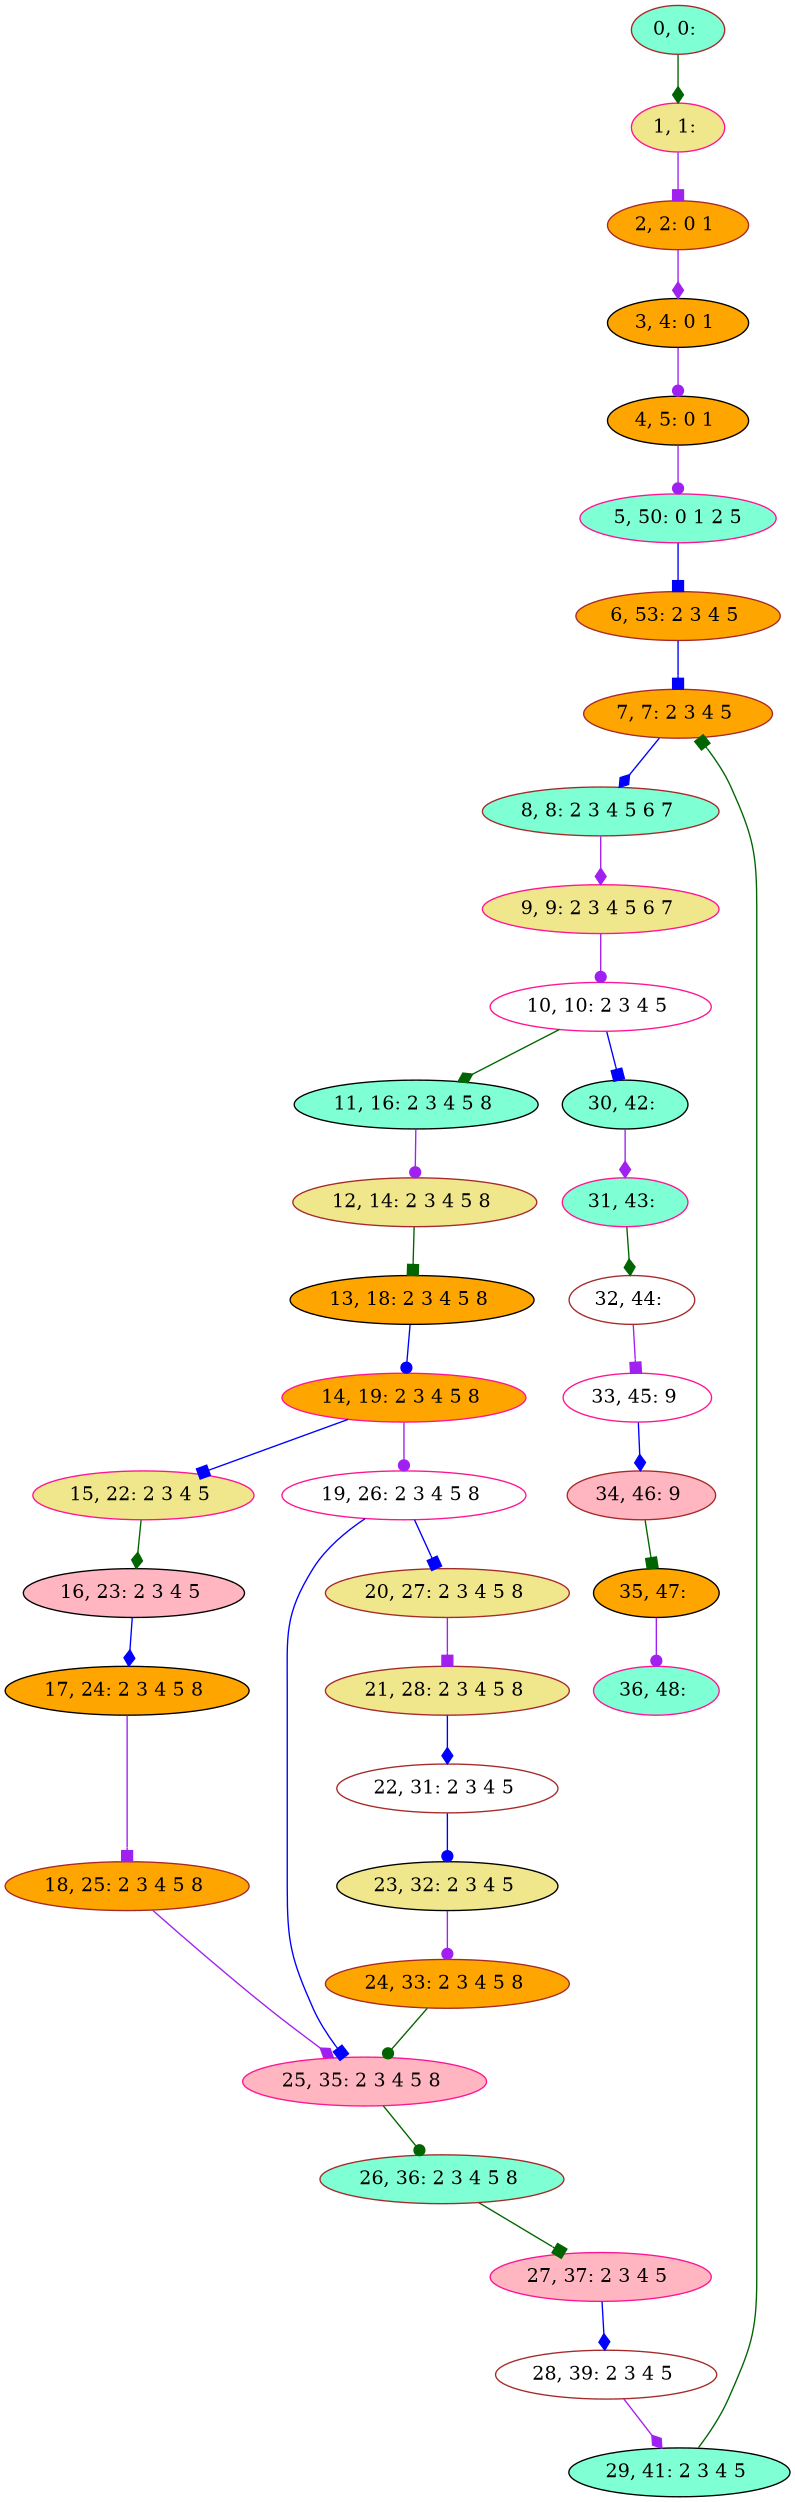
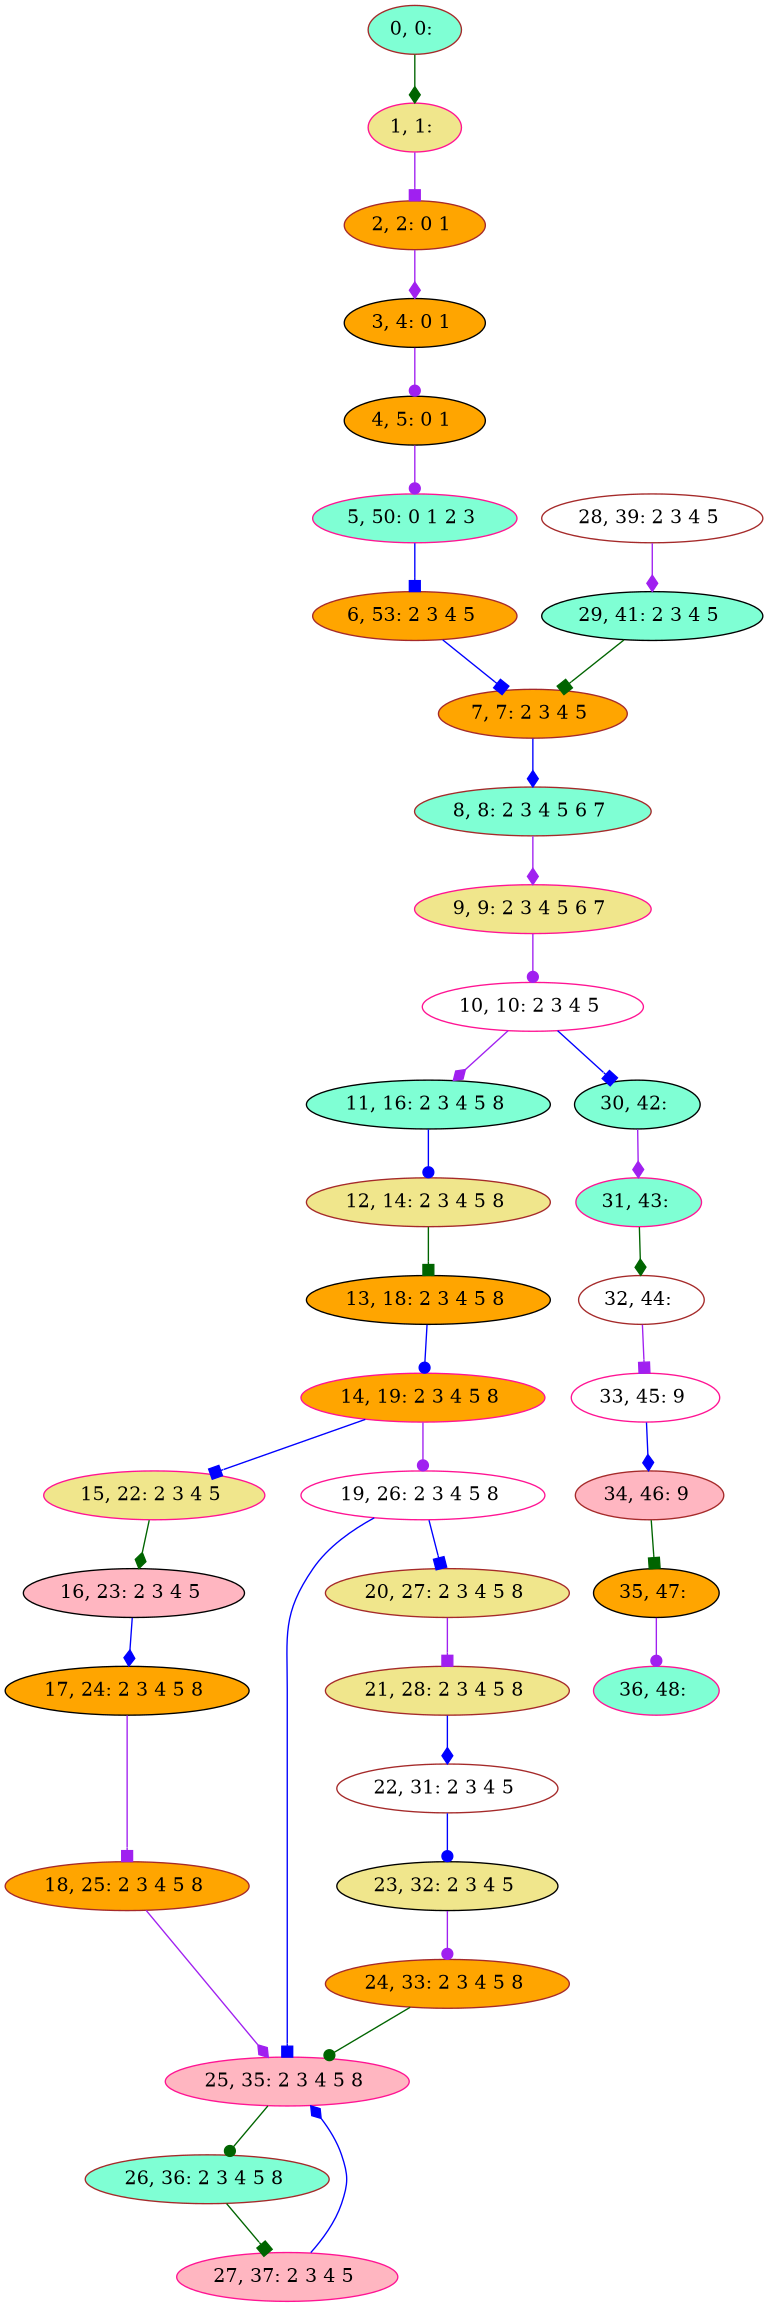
(678, 518) -> (415, 518)
(516, 1052) -> (487, 1050)
(416, 1148) -> (428, 1148)
(603, 2318) -> (346, 2187)
